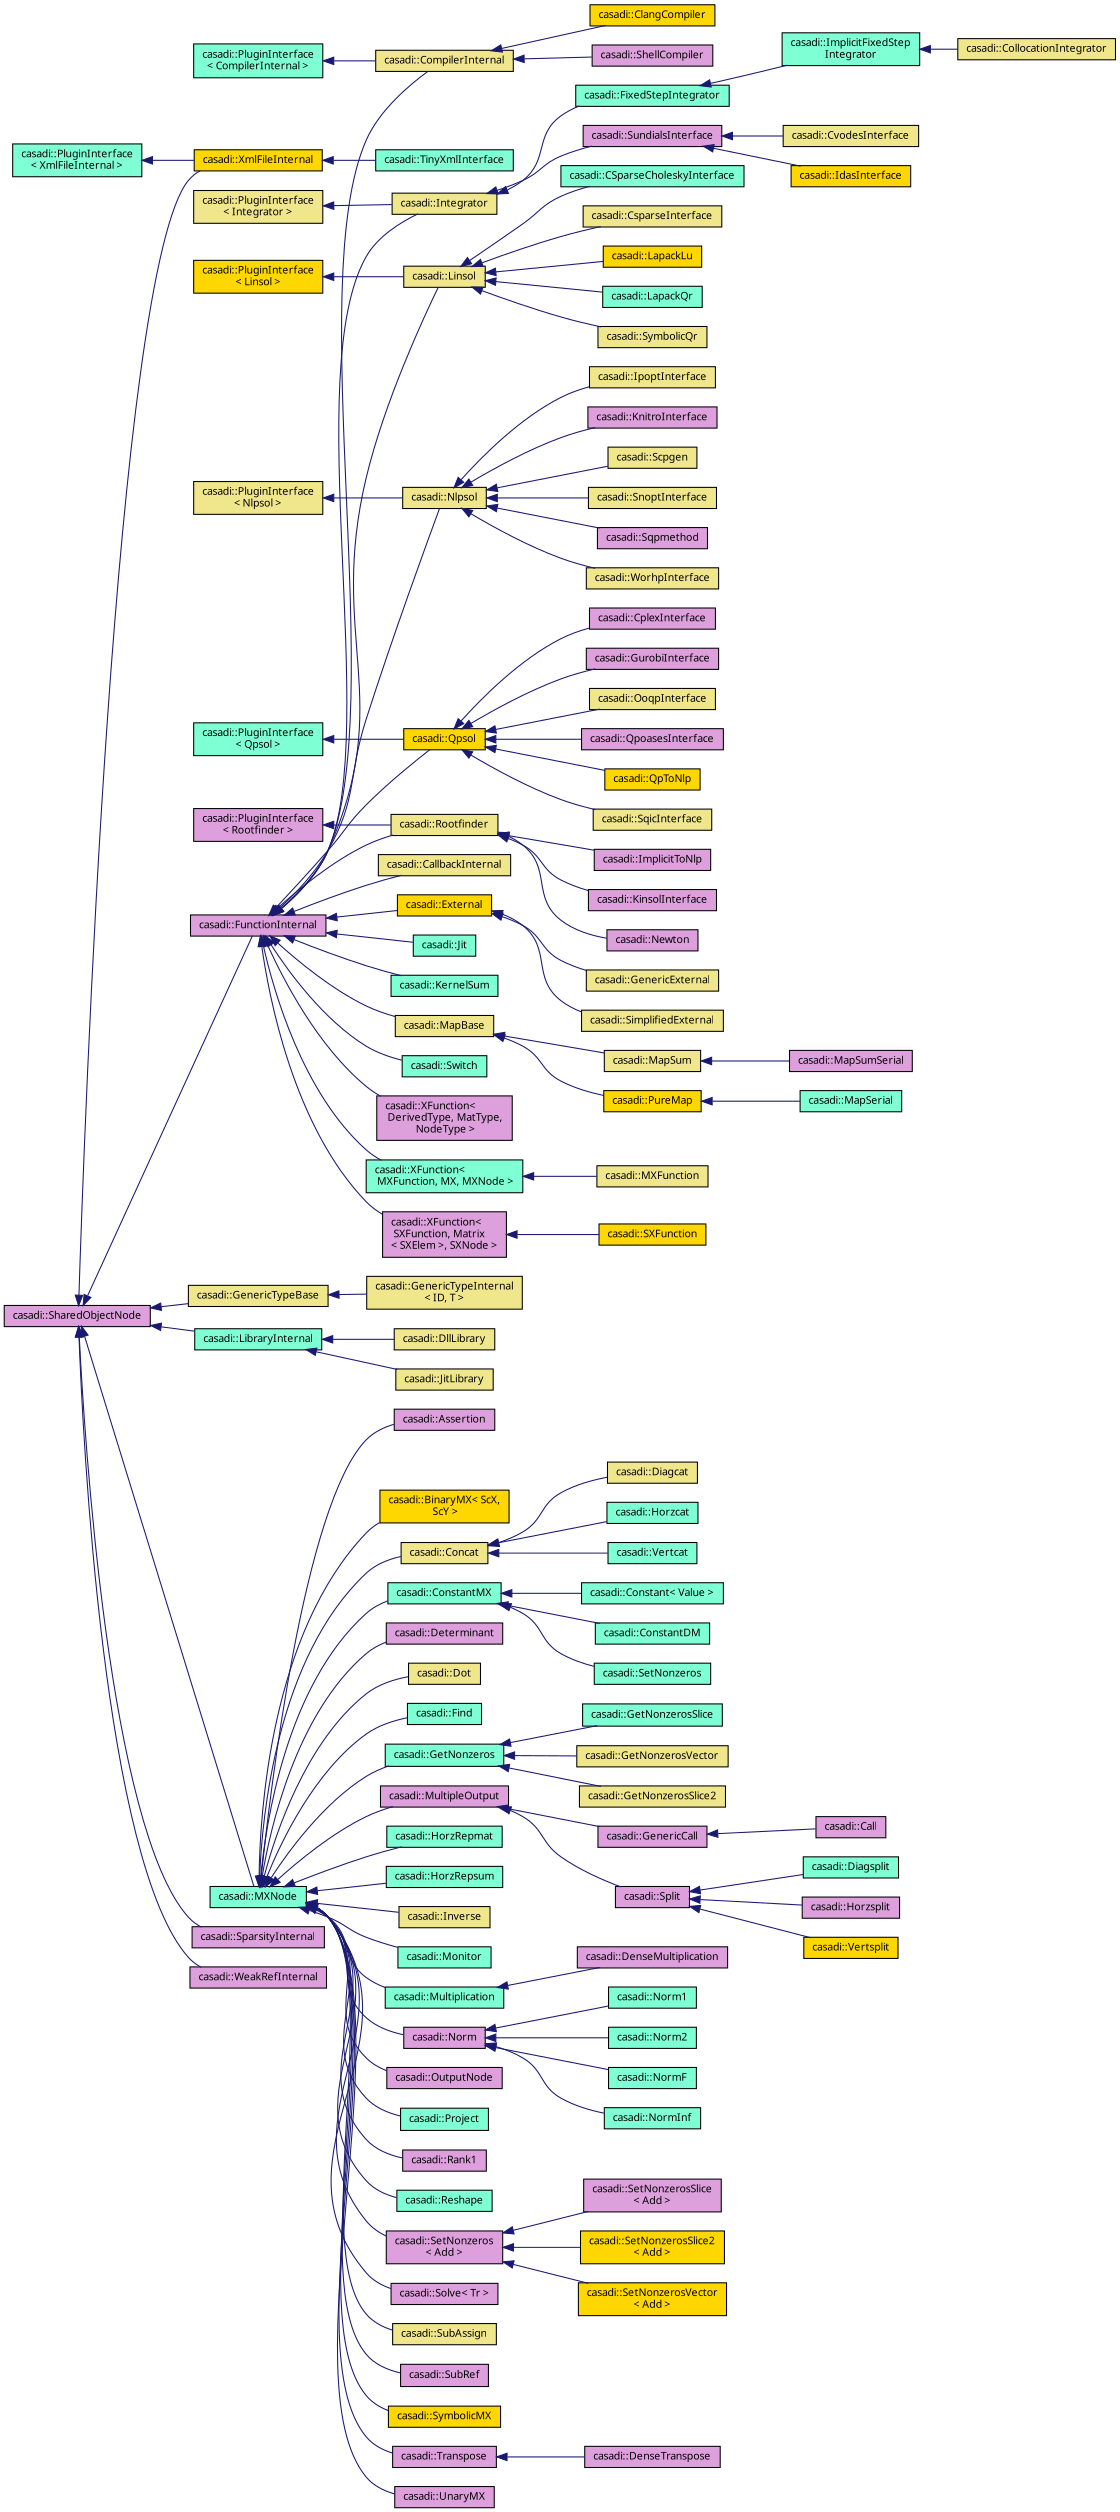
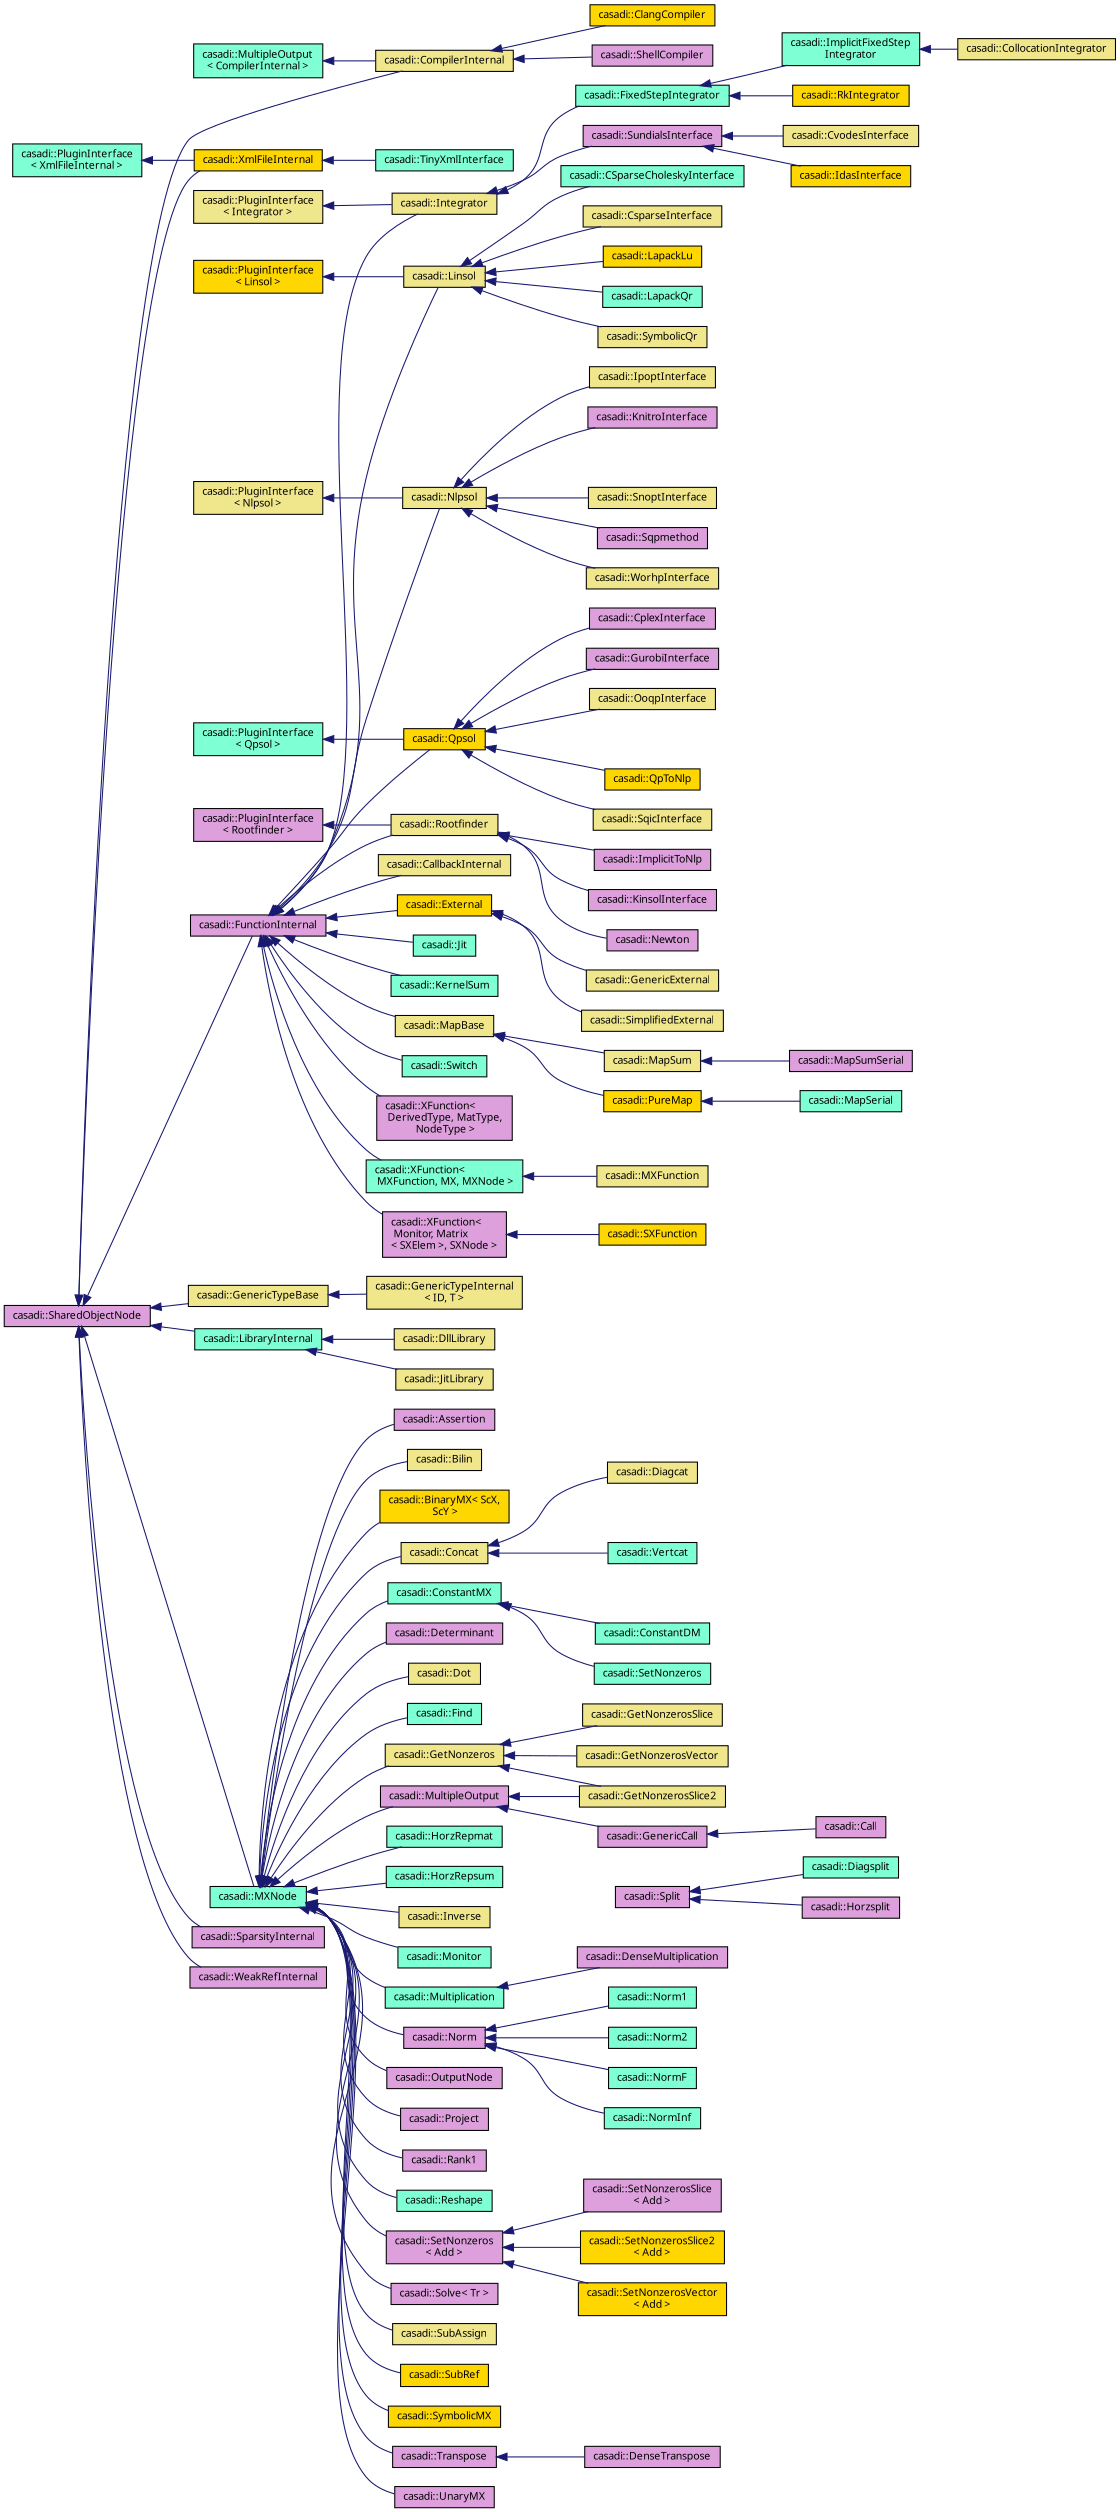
(258, 61) -> (258, 61)
none -> (851, 96)
(652, 458) -> none
(348, 552) -> (142, 325)
(652, 739) -> none
(444, 1235) -> (444, 1235)
none -> (444, 1460)
(652, 1513) -> none
(652, 1593) -> none
(652, 1715) -> (652, 1715)
(444, 1755) -> (444, 1755)
(560, 1856) -> (549, 1797)
(851, 1948) -> none
(444, 2119) -> (444, 2119)
(444, 2375) -> (444, 2375)
